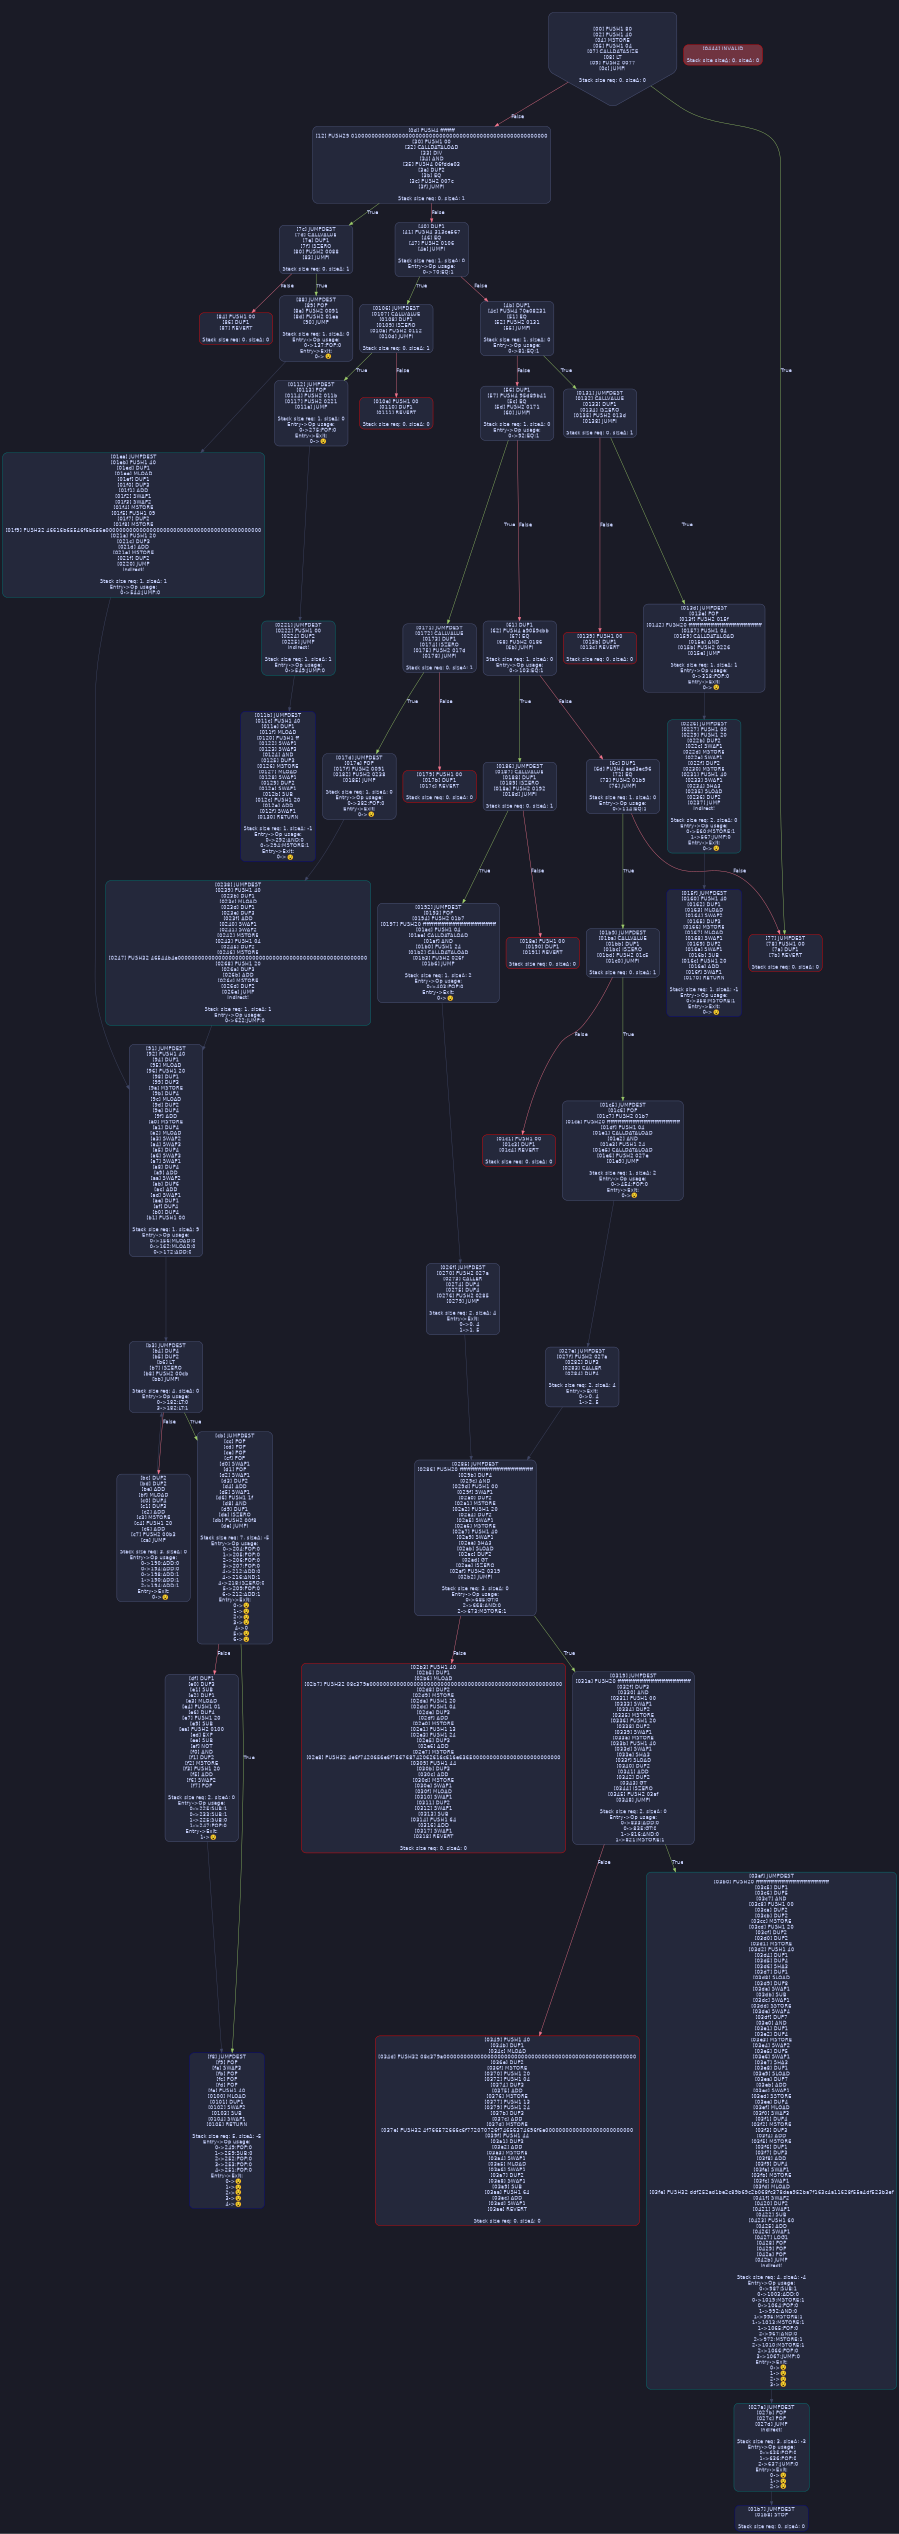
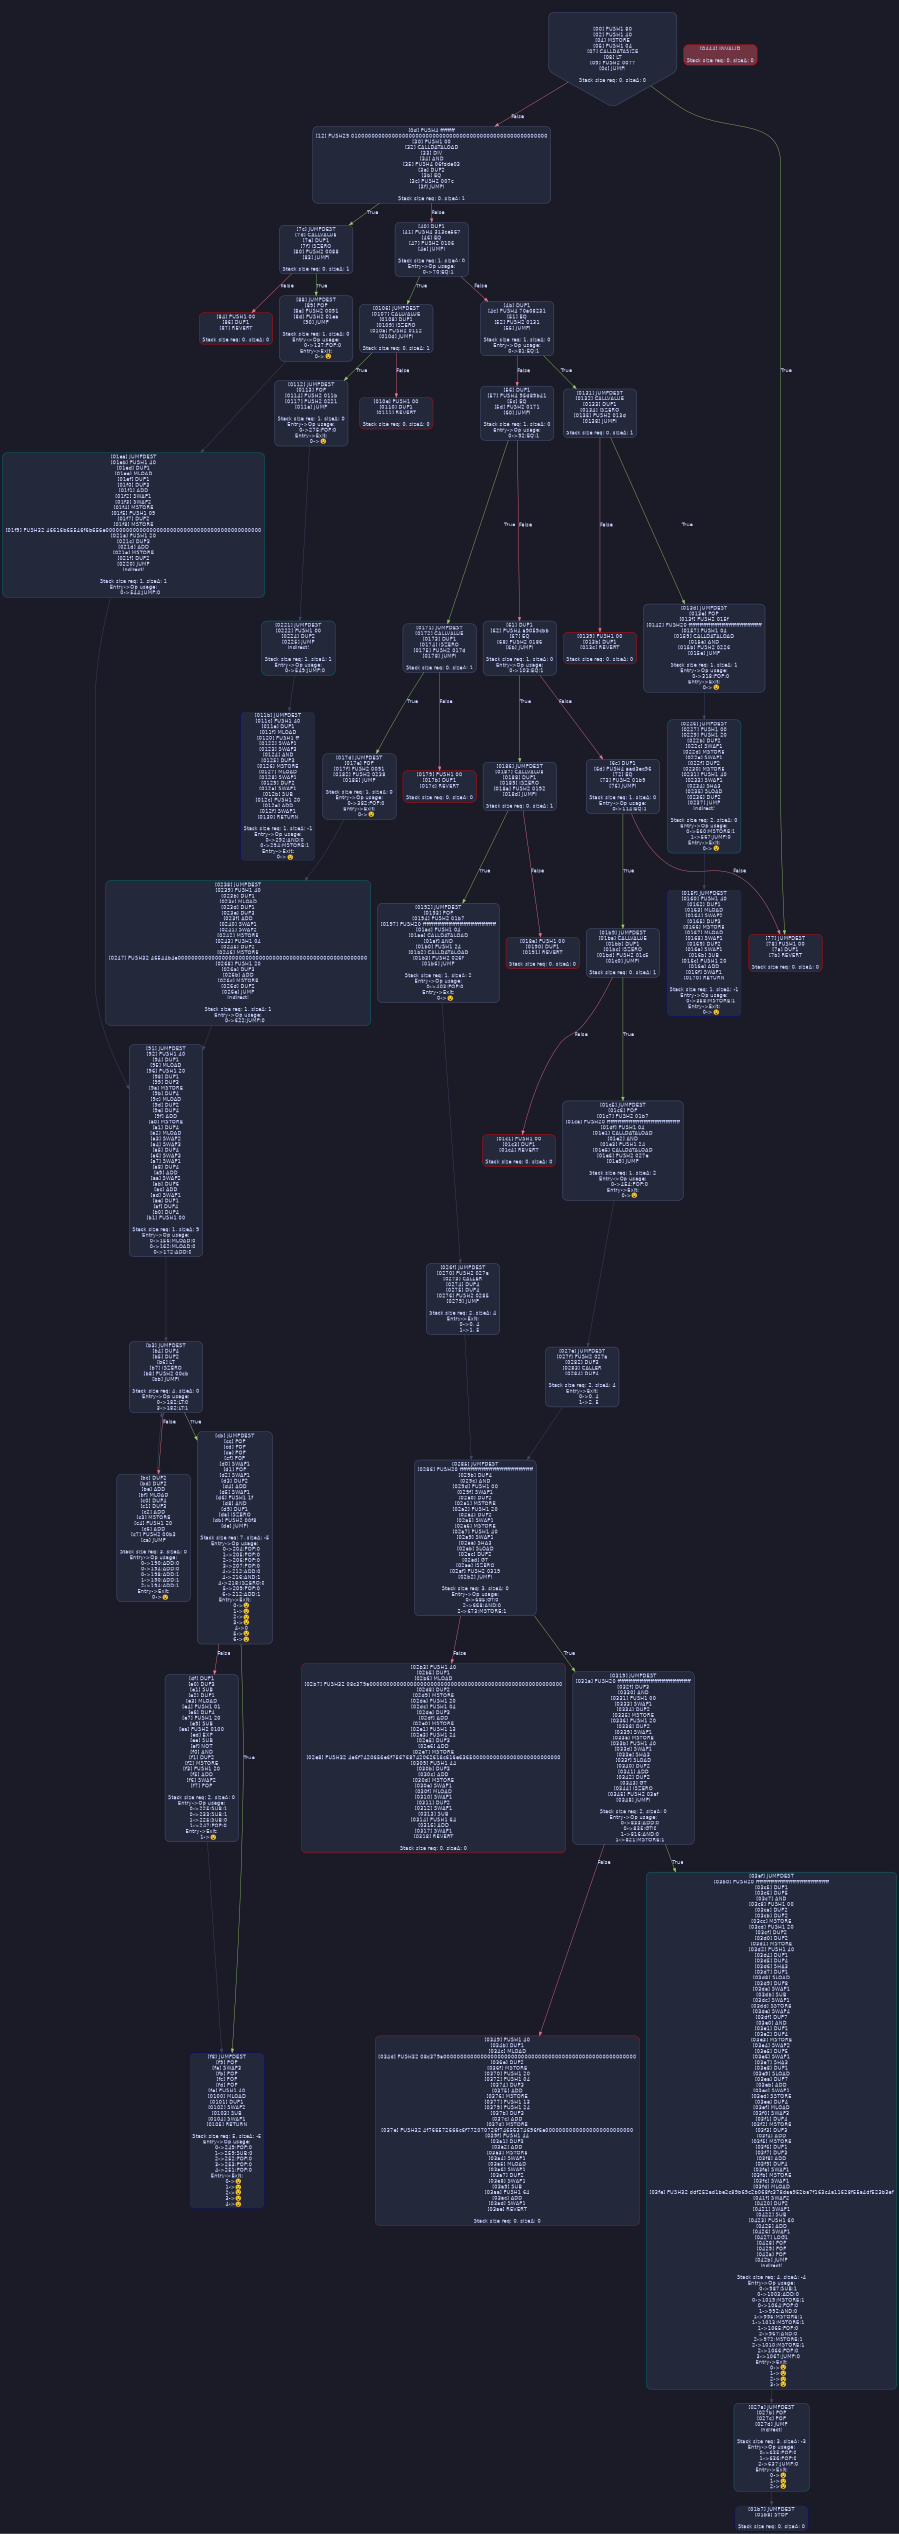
(723, 55) -> (720, 55)
